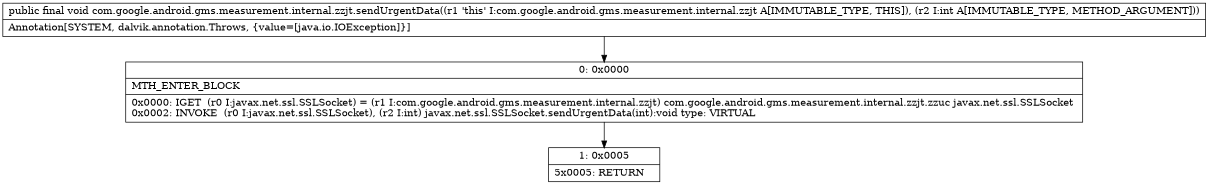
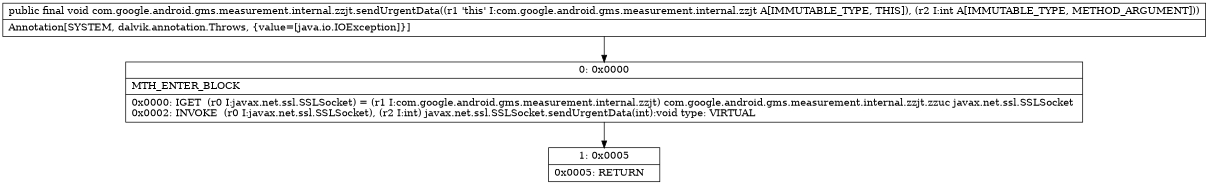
(604, 173) -> (604, 173)
